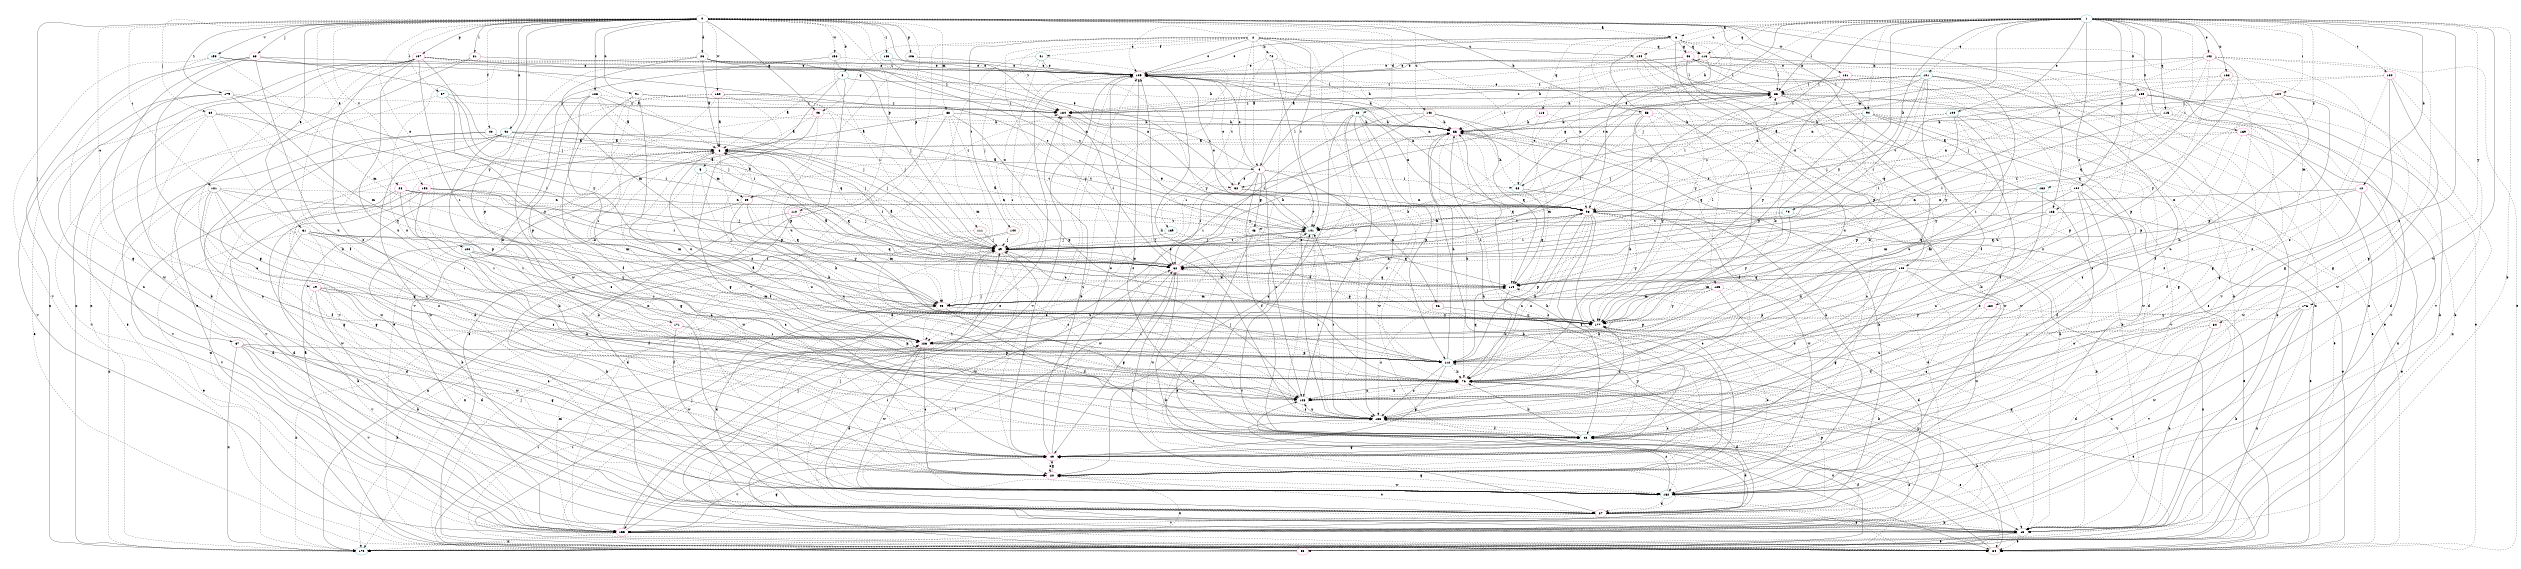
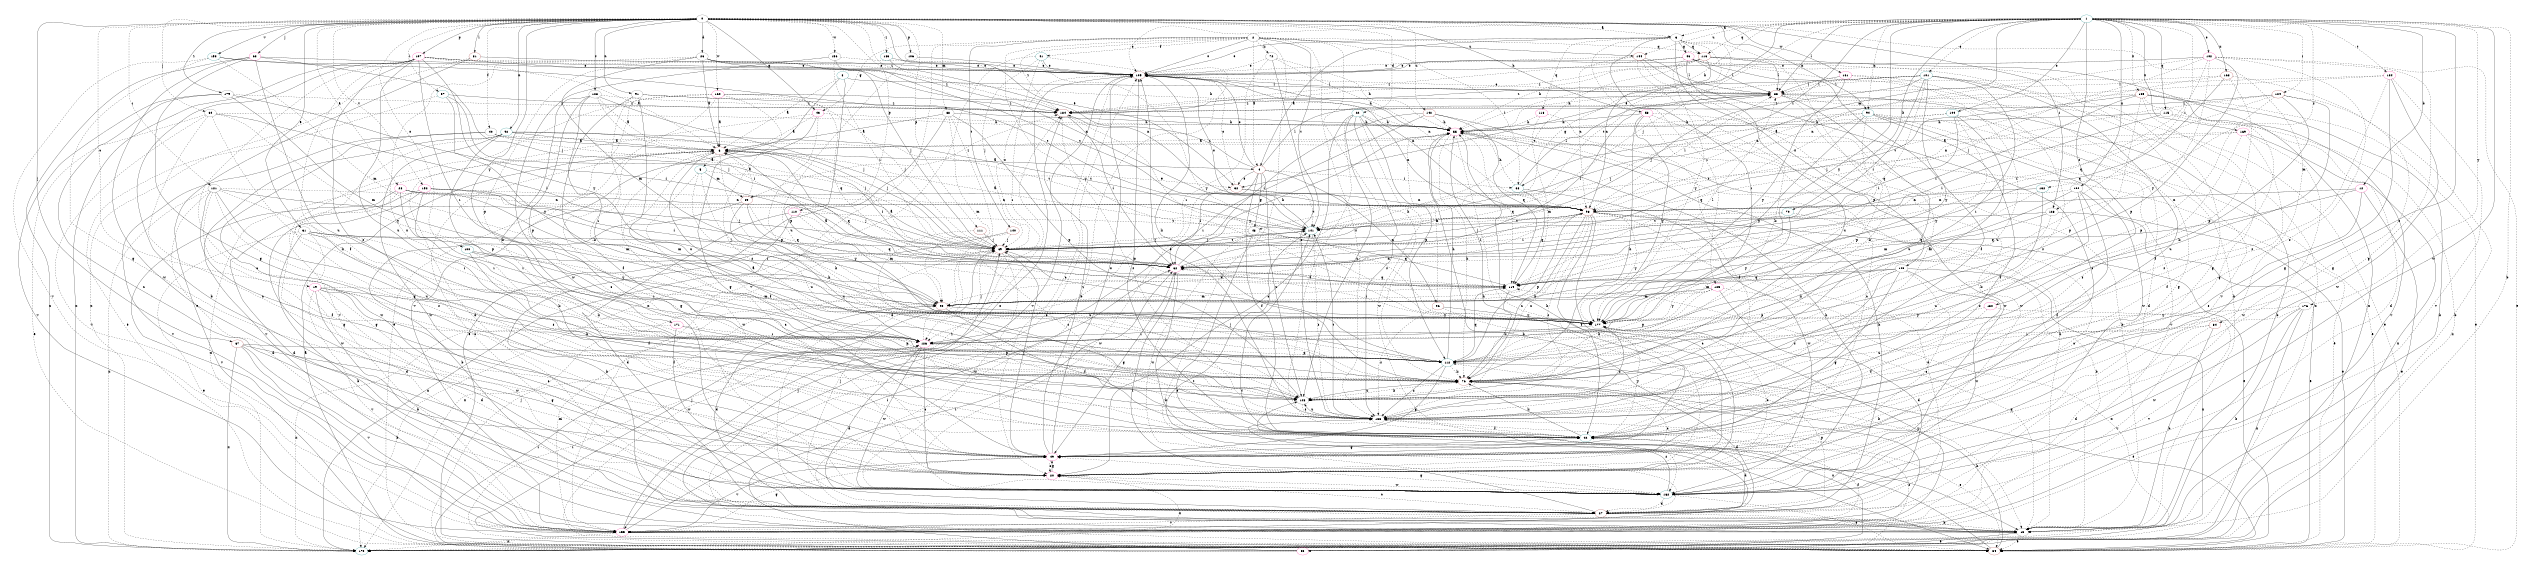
(832, 28) -> none
(1171, 231) -> none
(724, 326) -> (686, 483)
